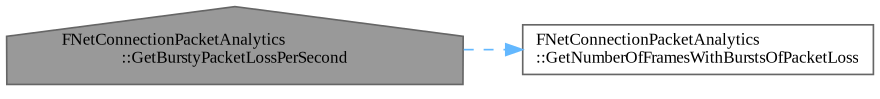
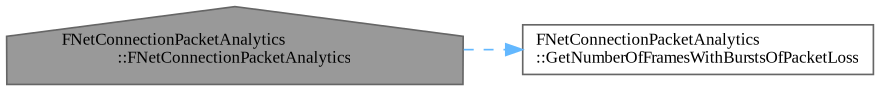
(235, 50) -> (235, 50)
